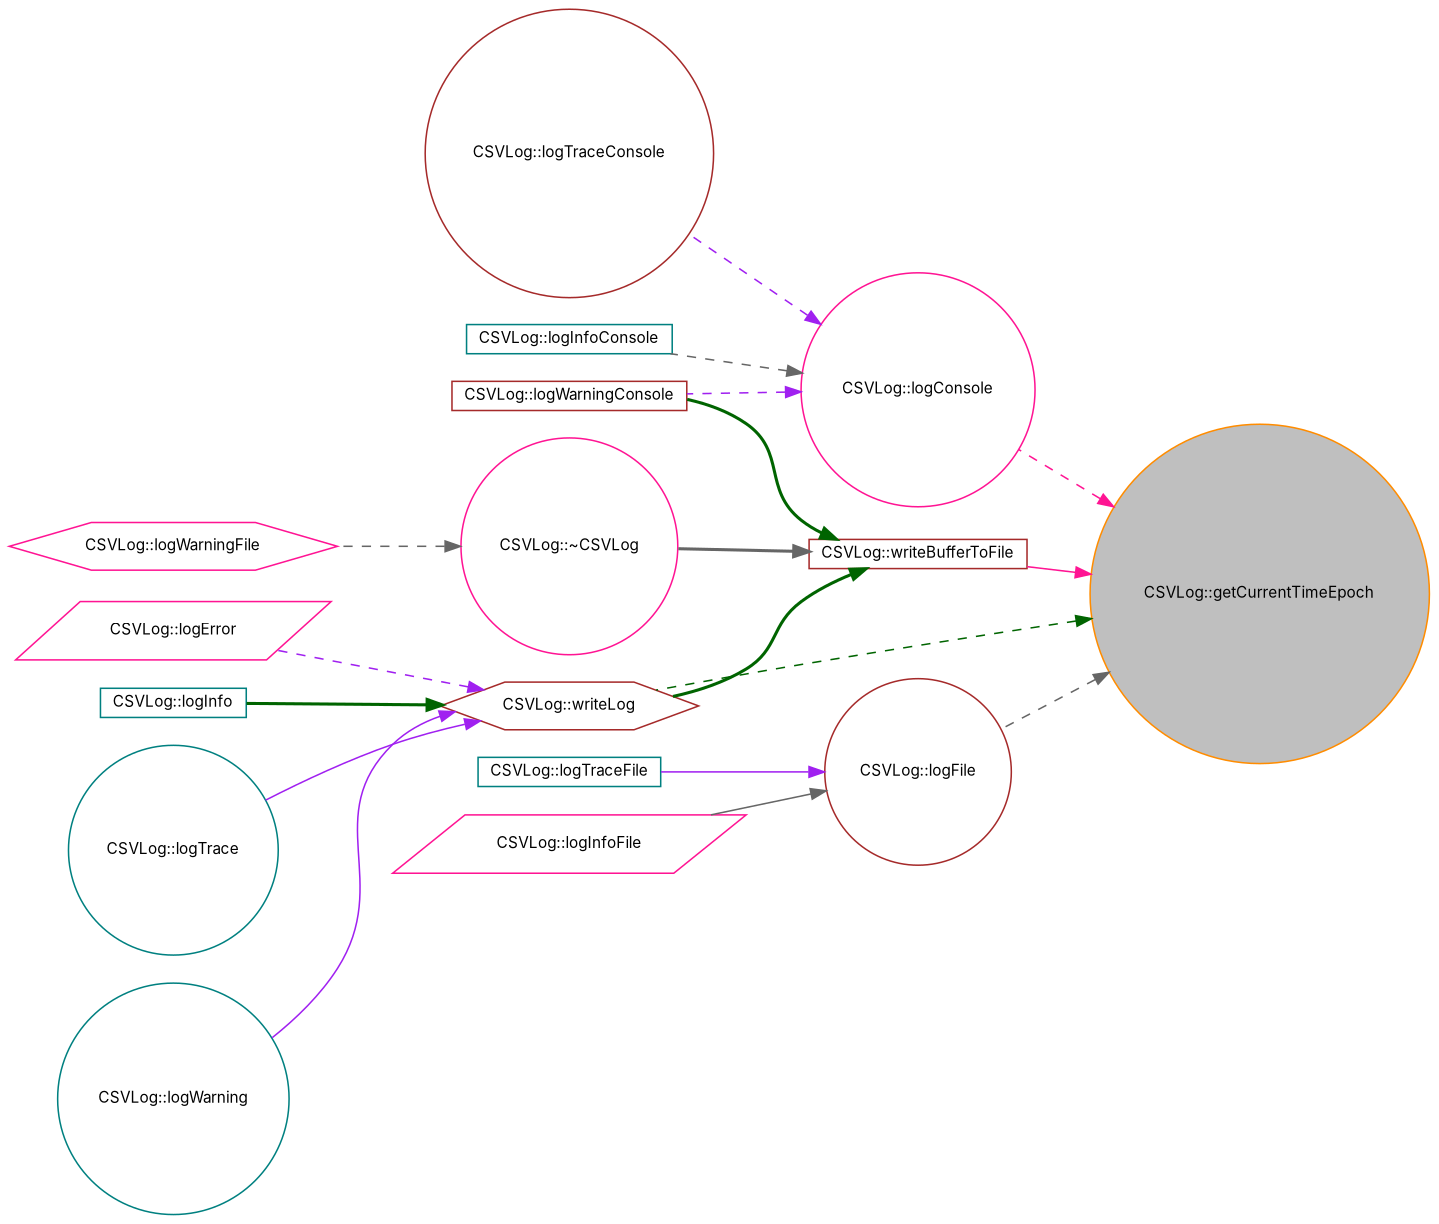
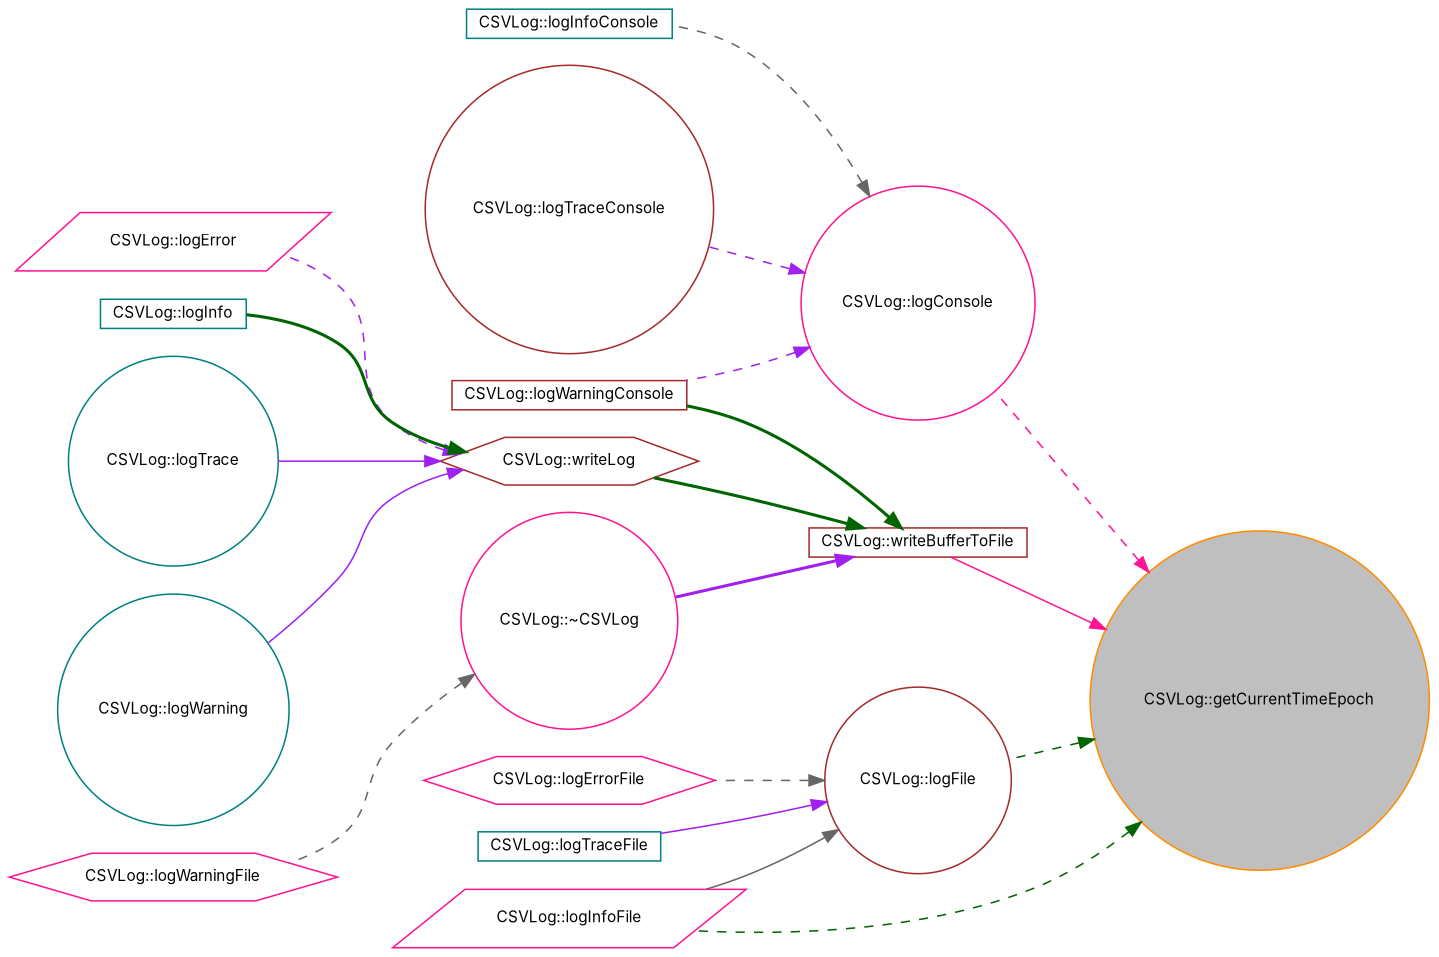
(736, 550) -> (756, 579)
(866, 654) -> (922, 919)
(1048, 704) -> (1044, 751)
none -> (569, 780)
